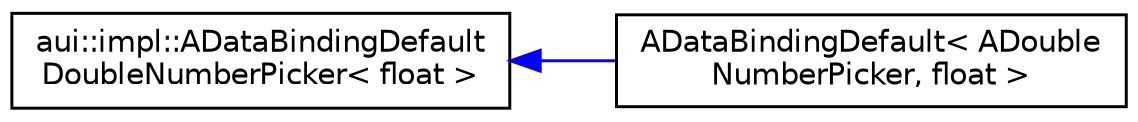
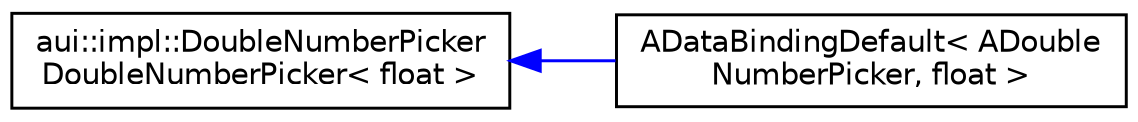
(261, 61) -> (261, 61)
